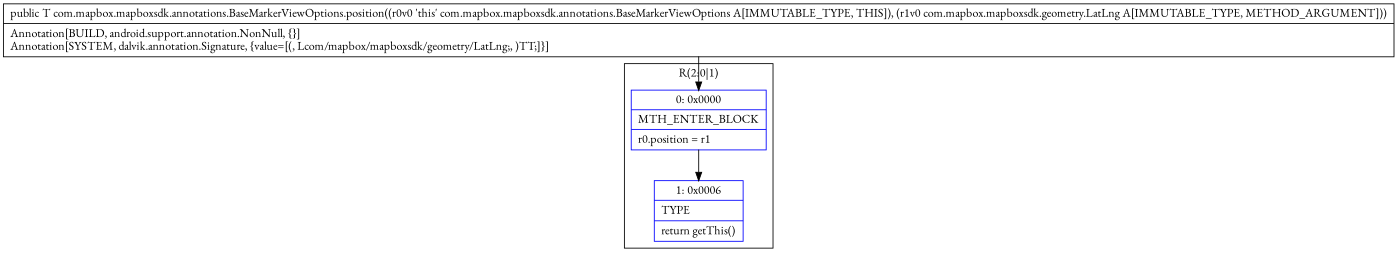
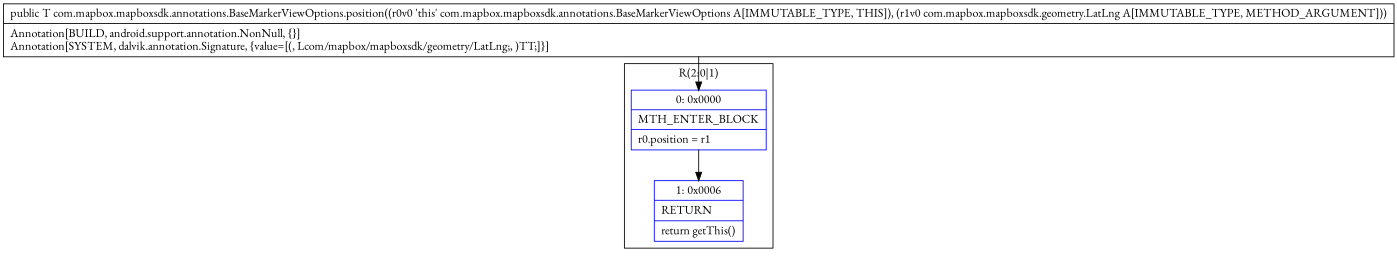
(676, 210) -> (687, 210)
